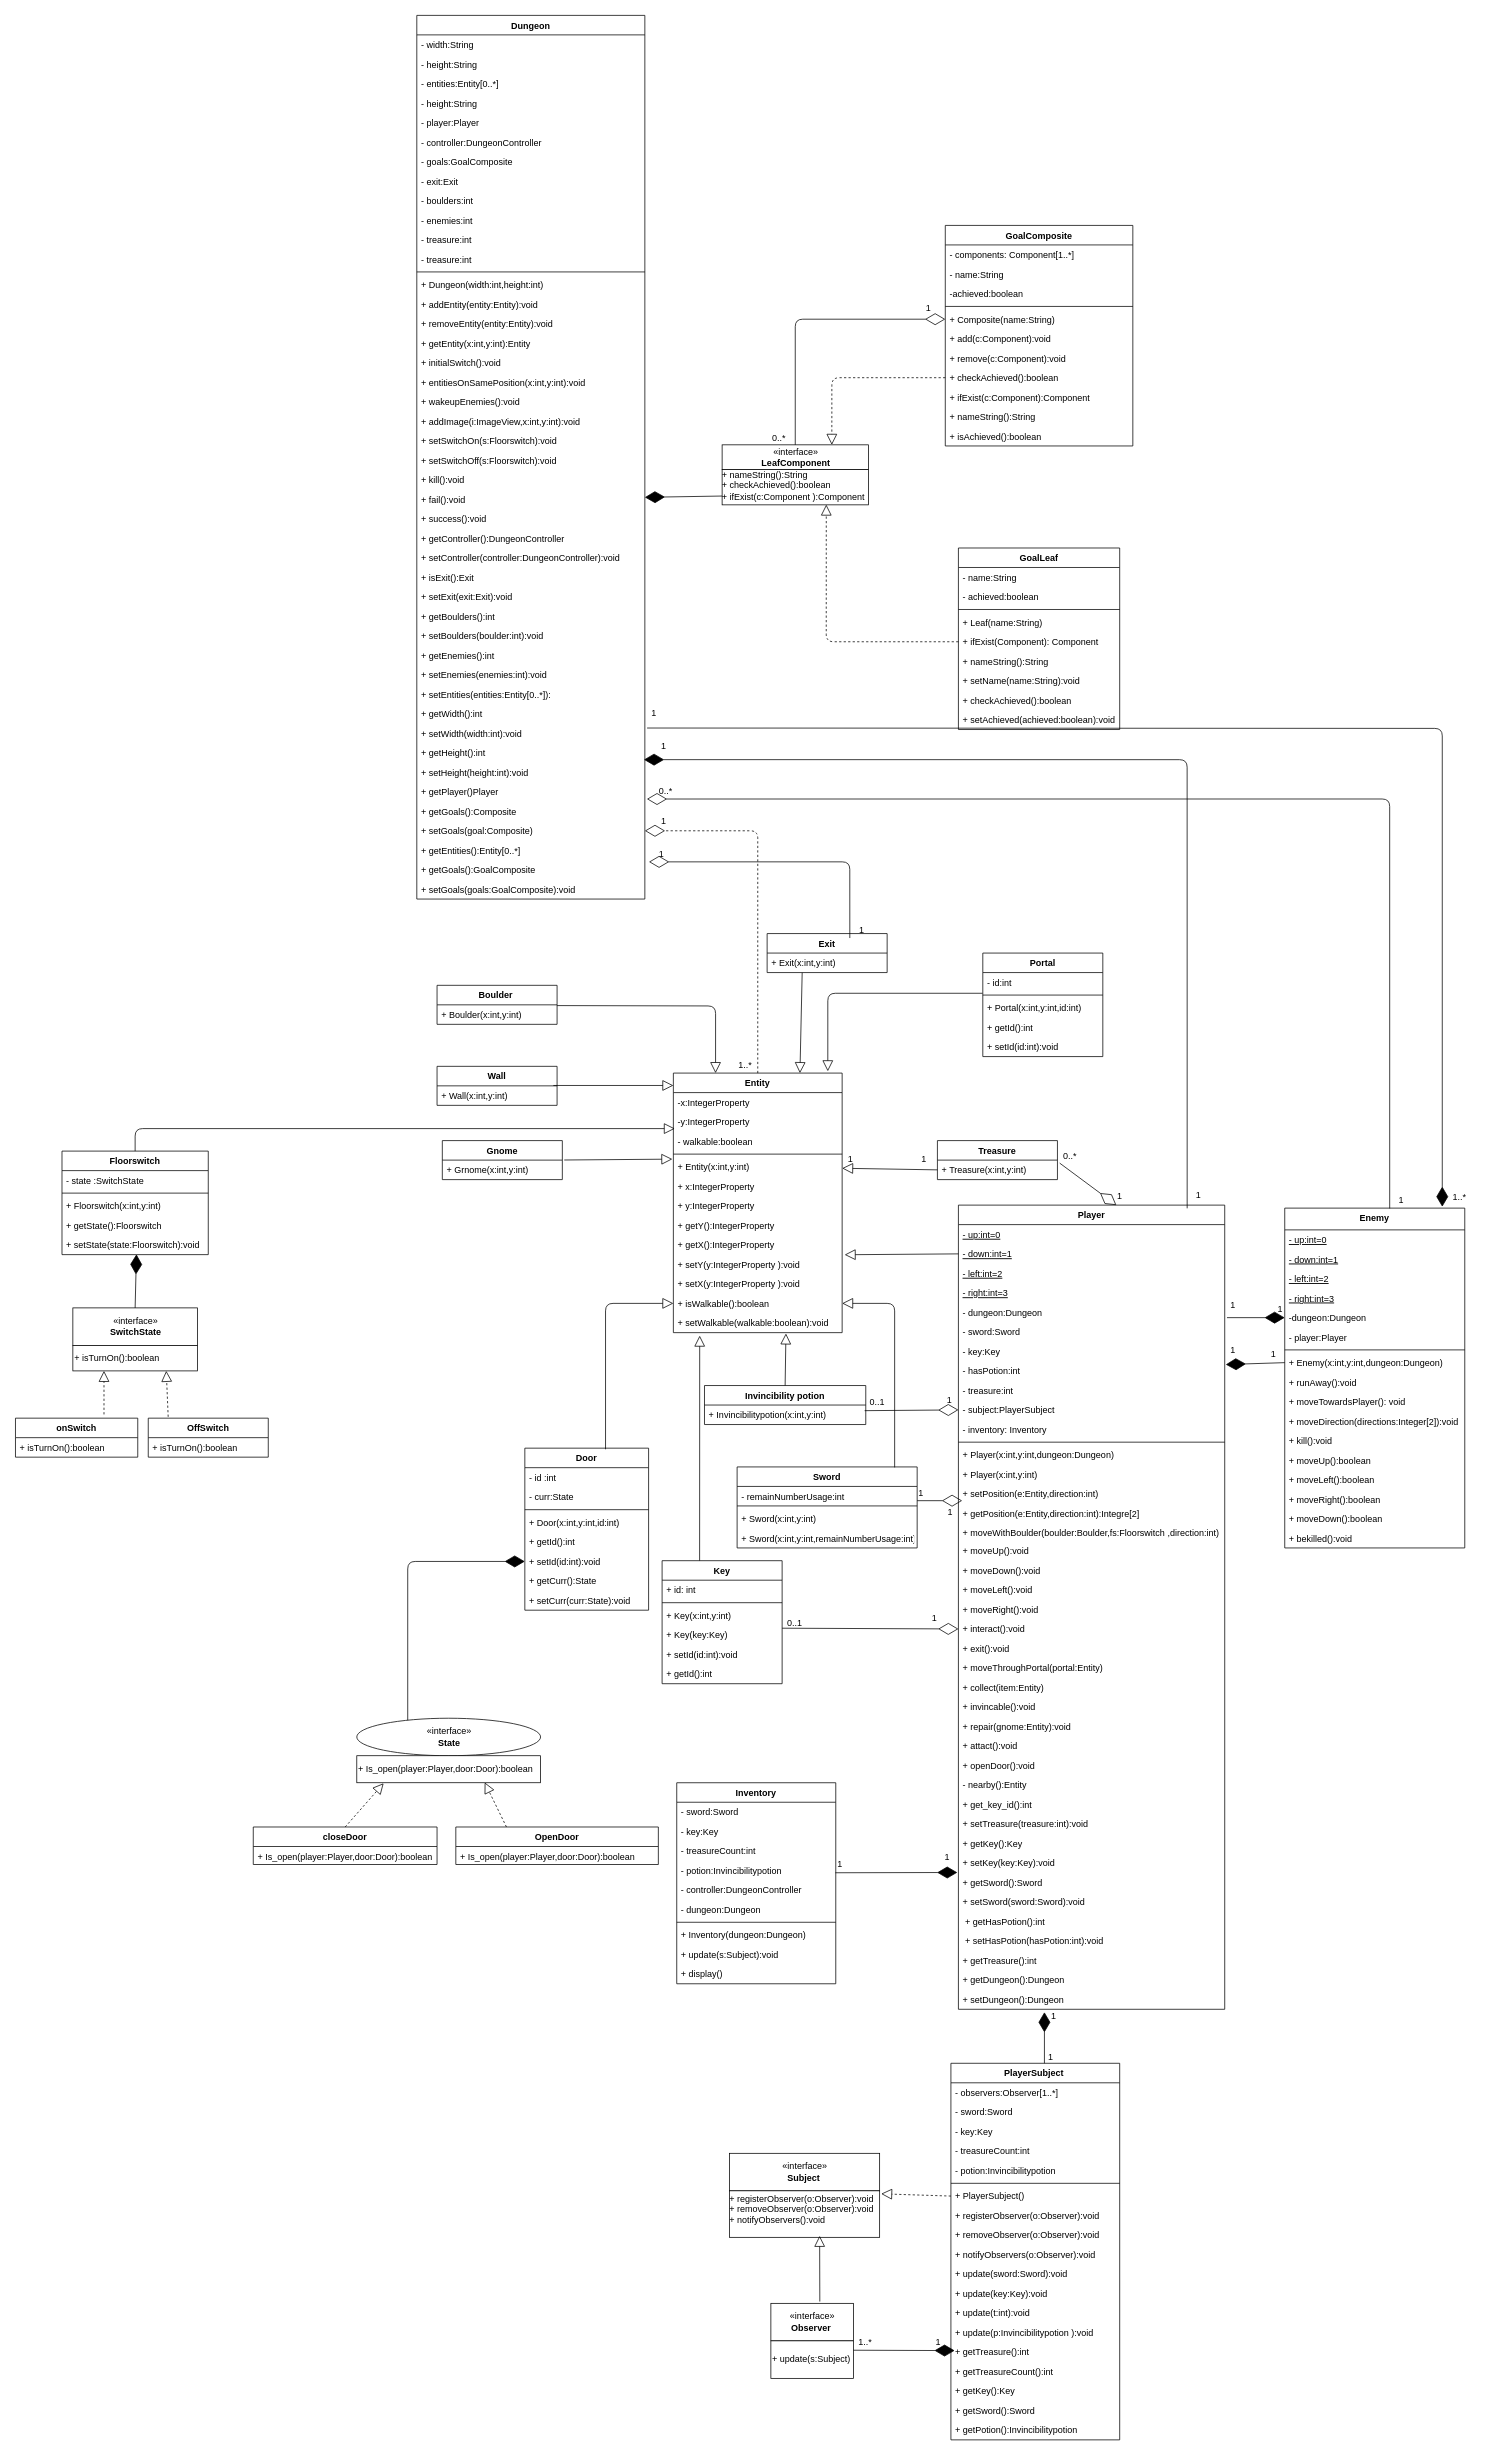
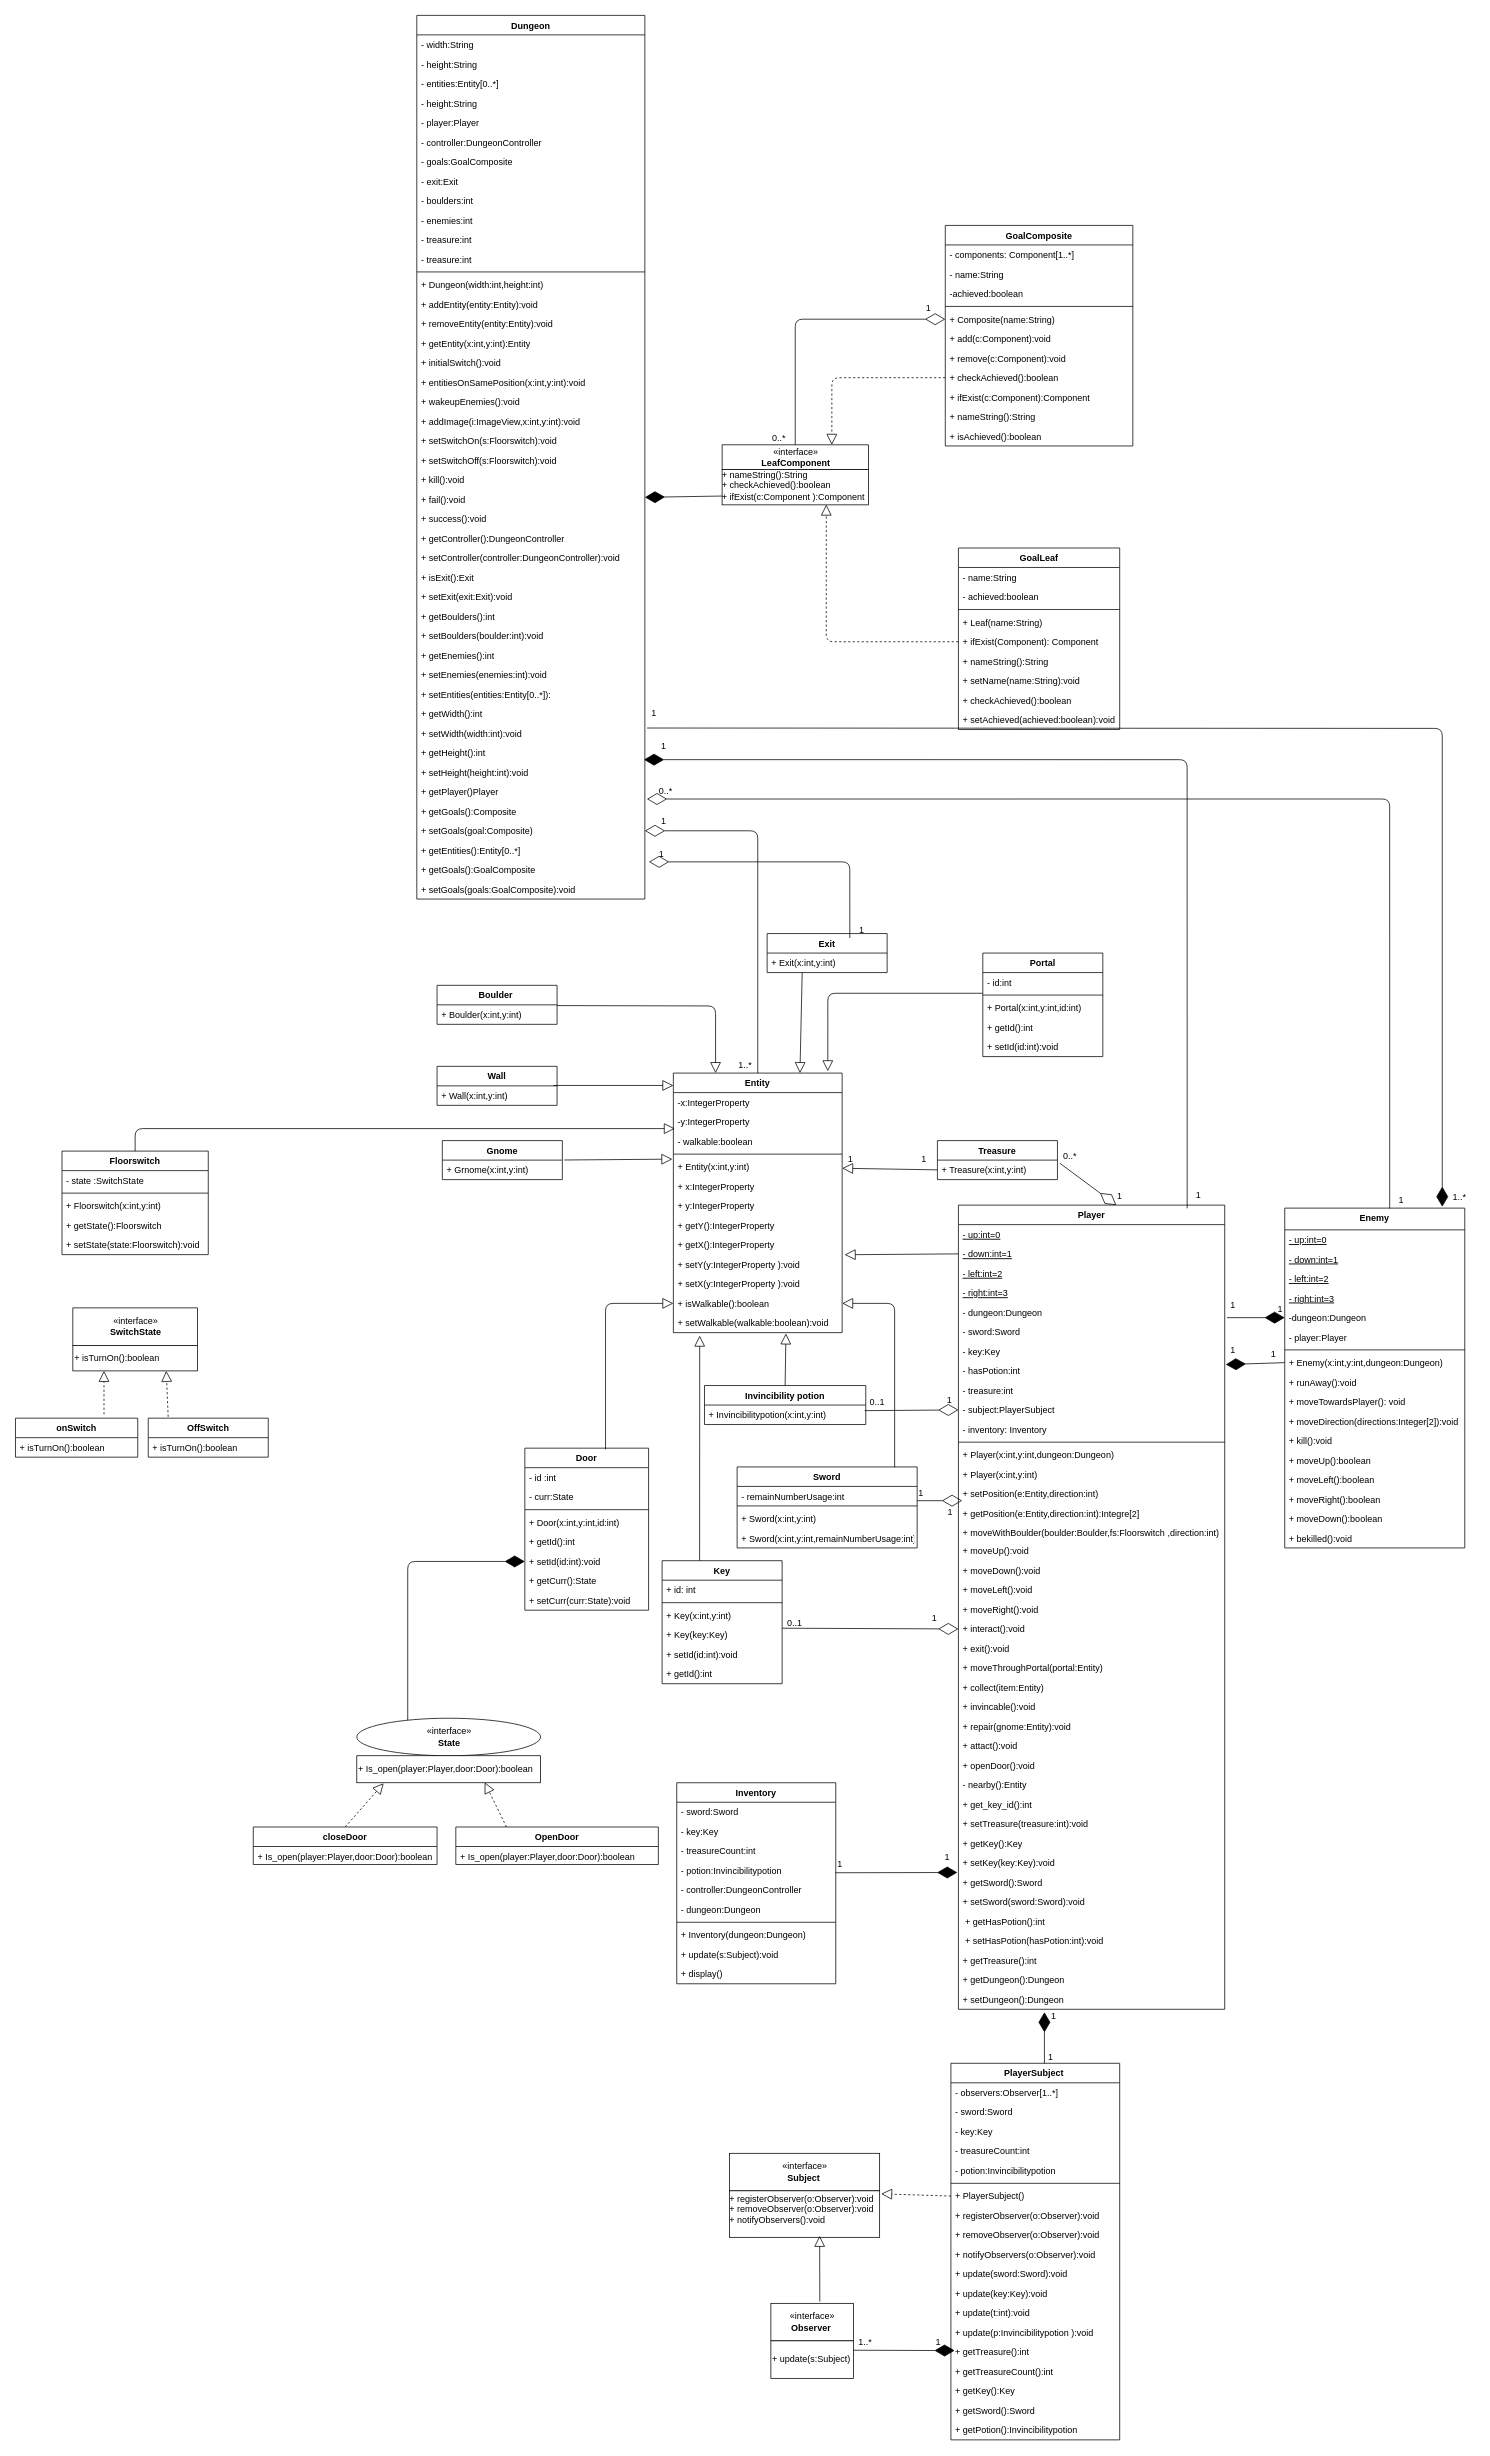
(758, 907) -> (758, 907)
(135, 1291) -> none
